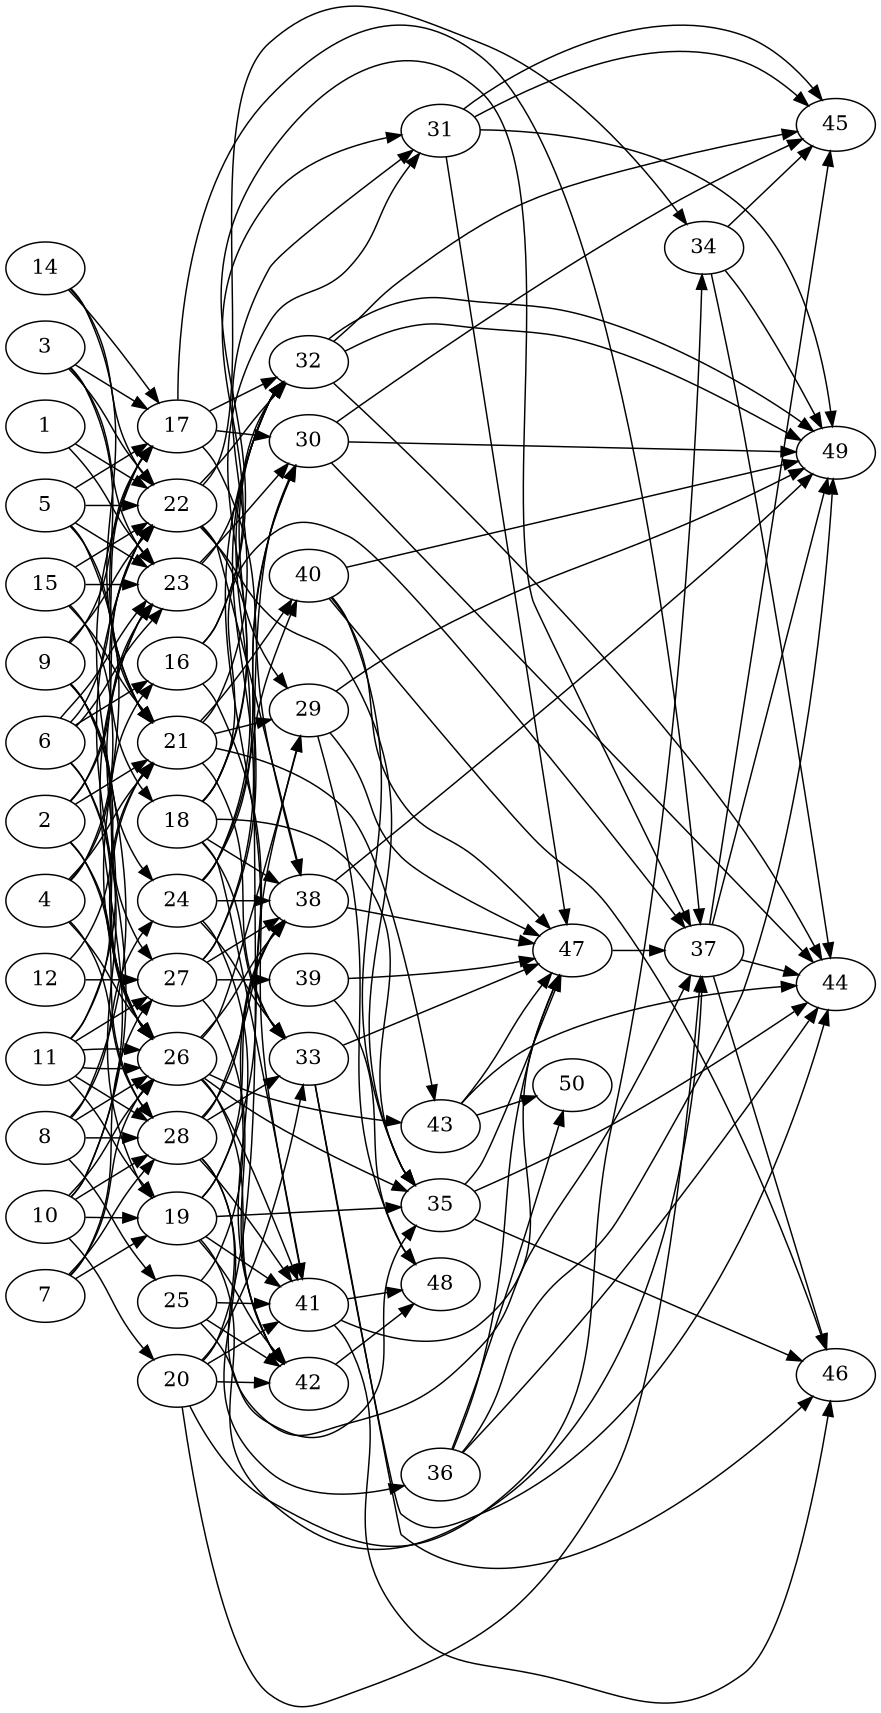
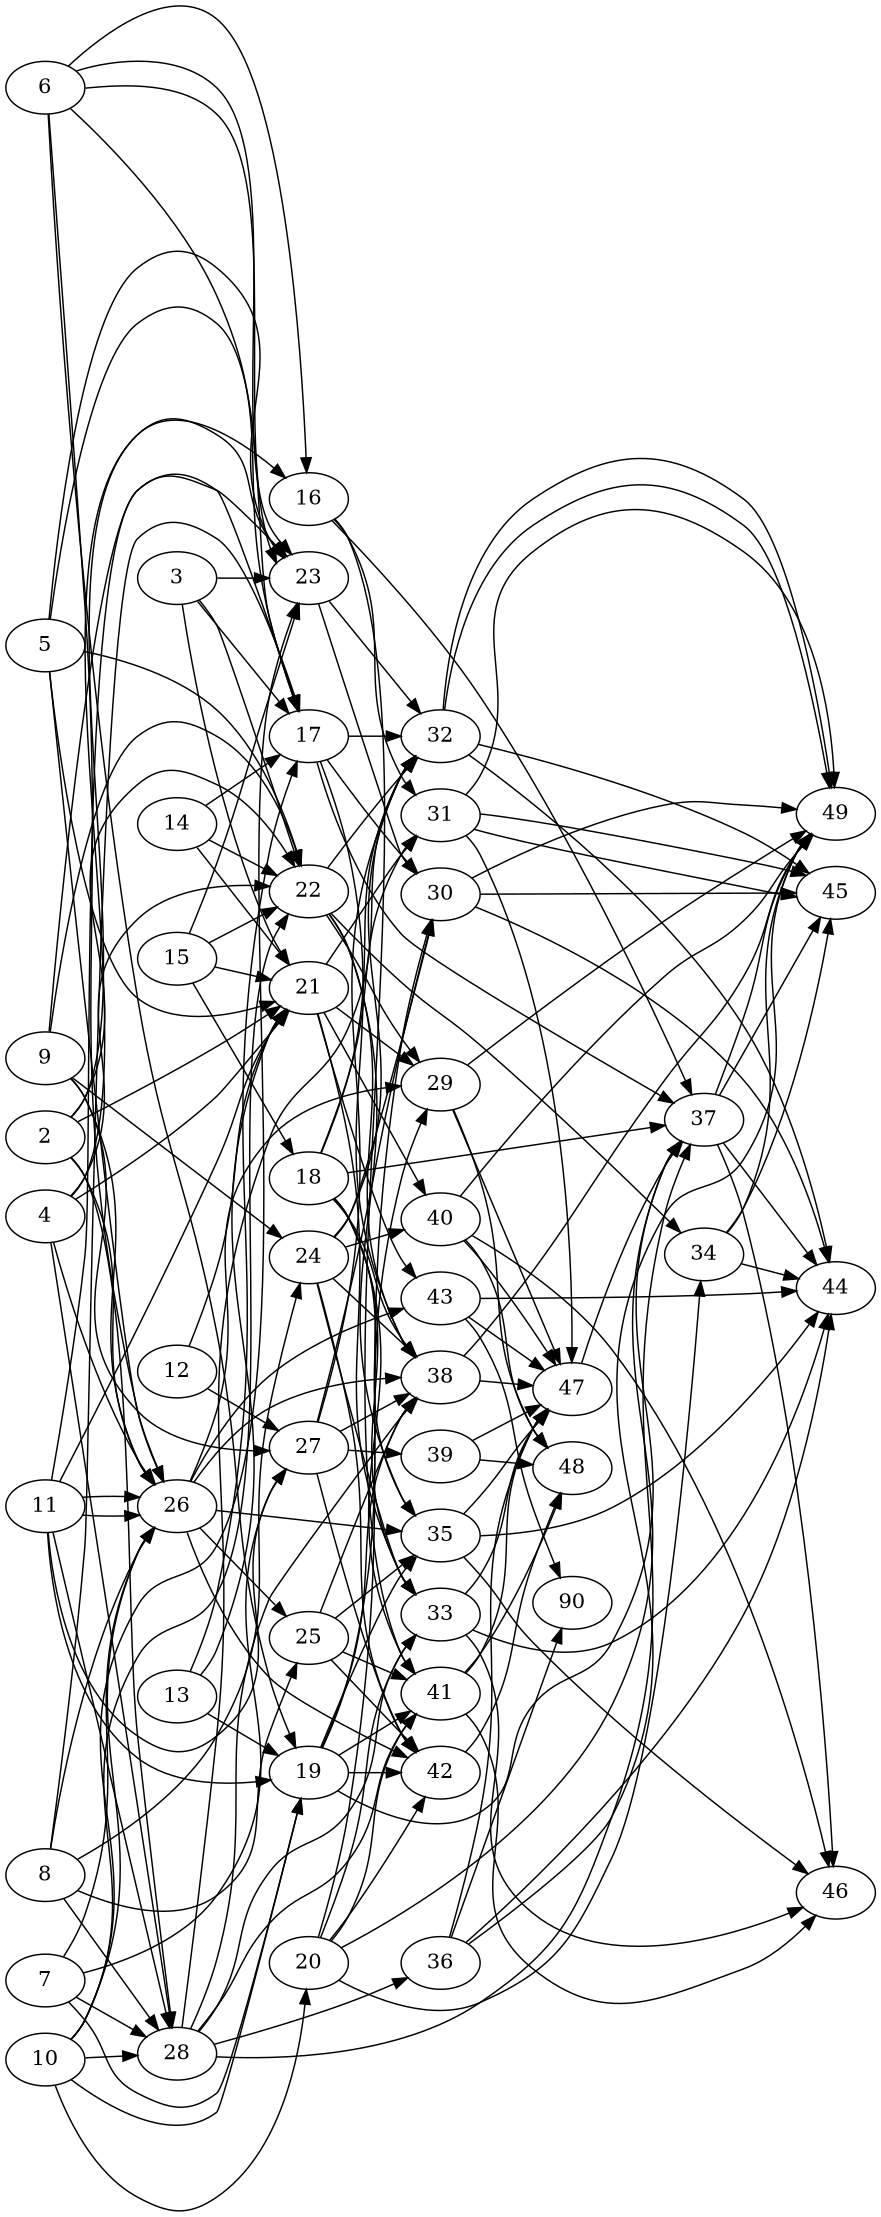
(45, 426) -> none
(367, 928) -> (505, 1336)
(572, 1085) -> (572, 1603)
(258, 1184) -> (238, 1567)
none -> (177, 1697)
